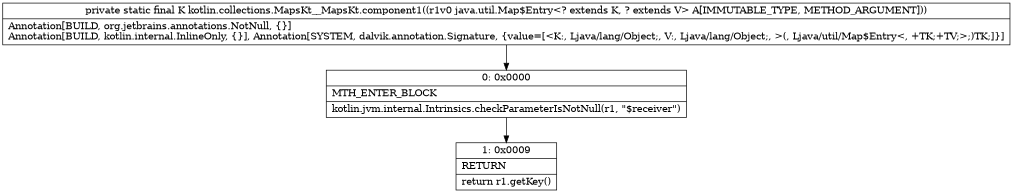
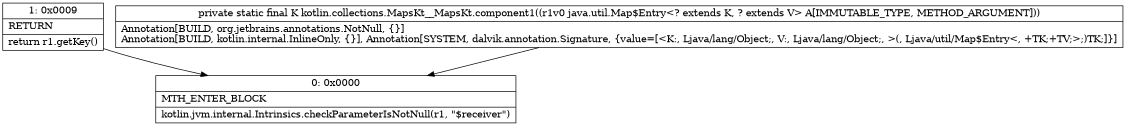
(506, 127) -> (152, 62)
